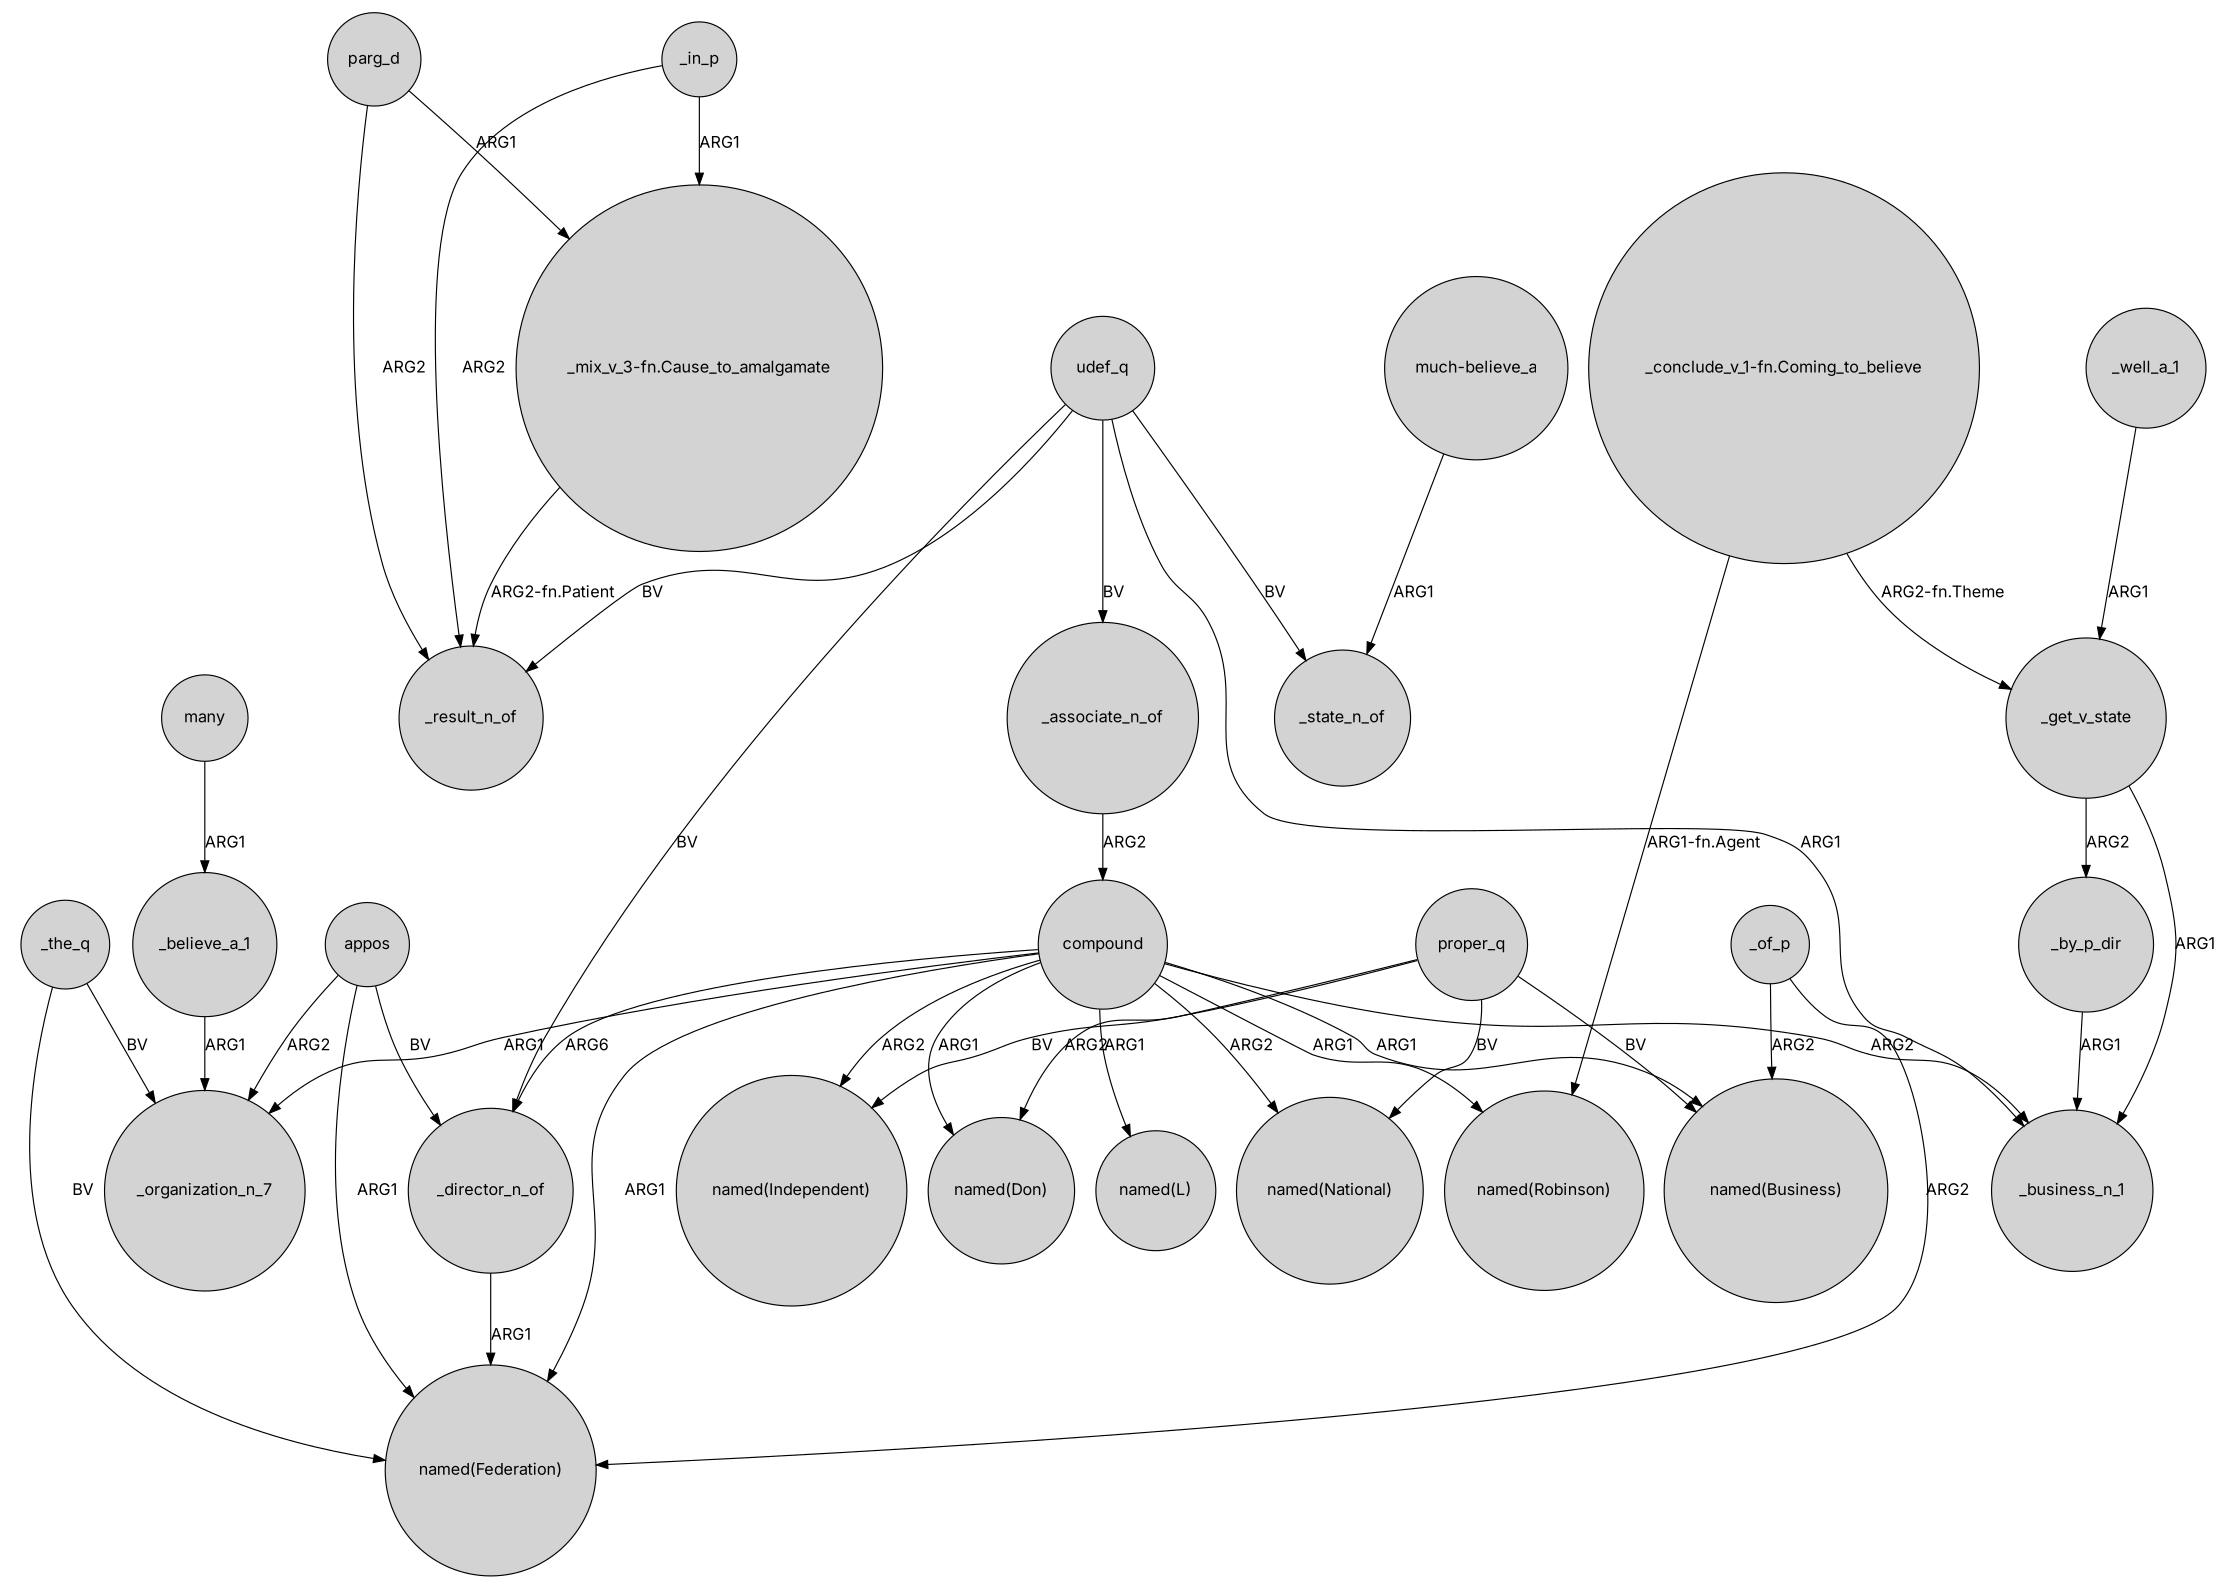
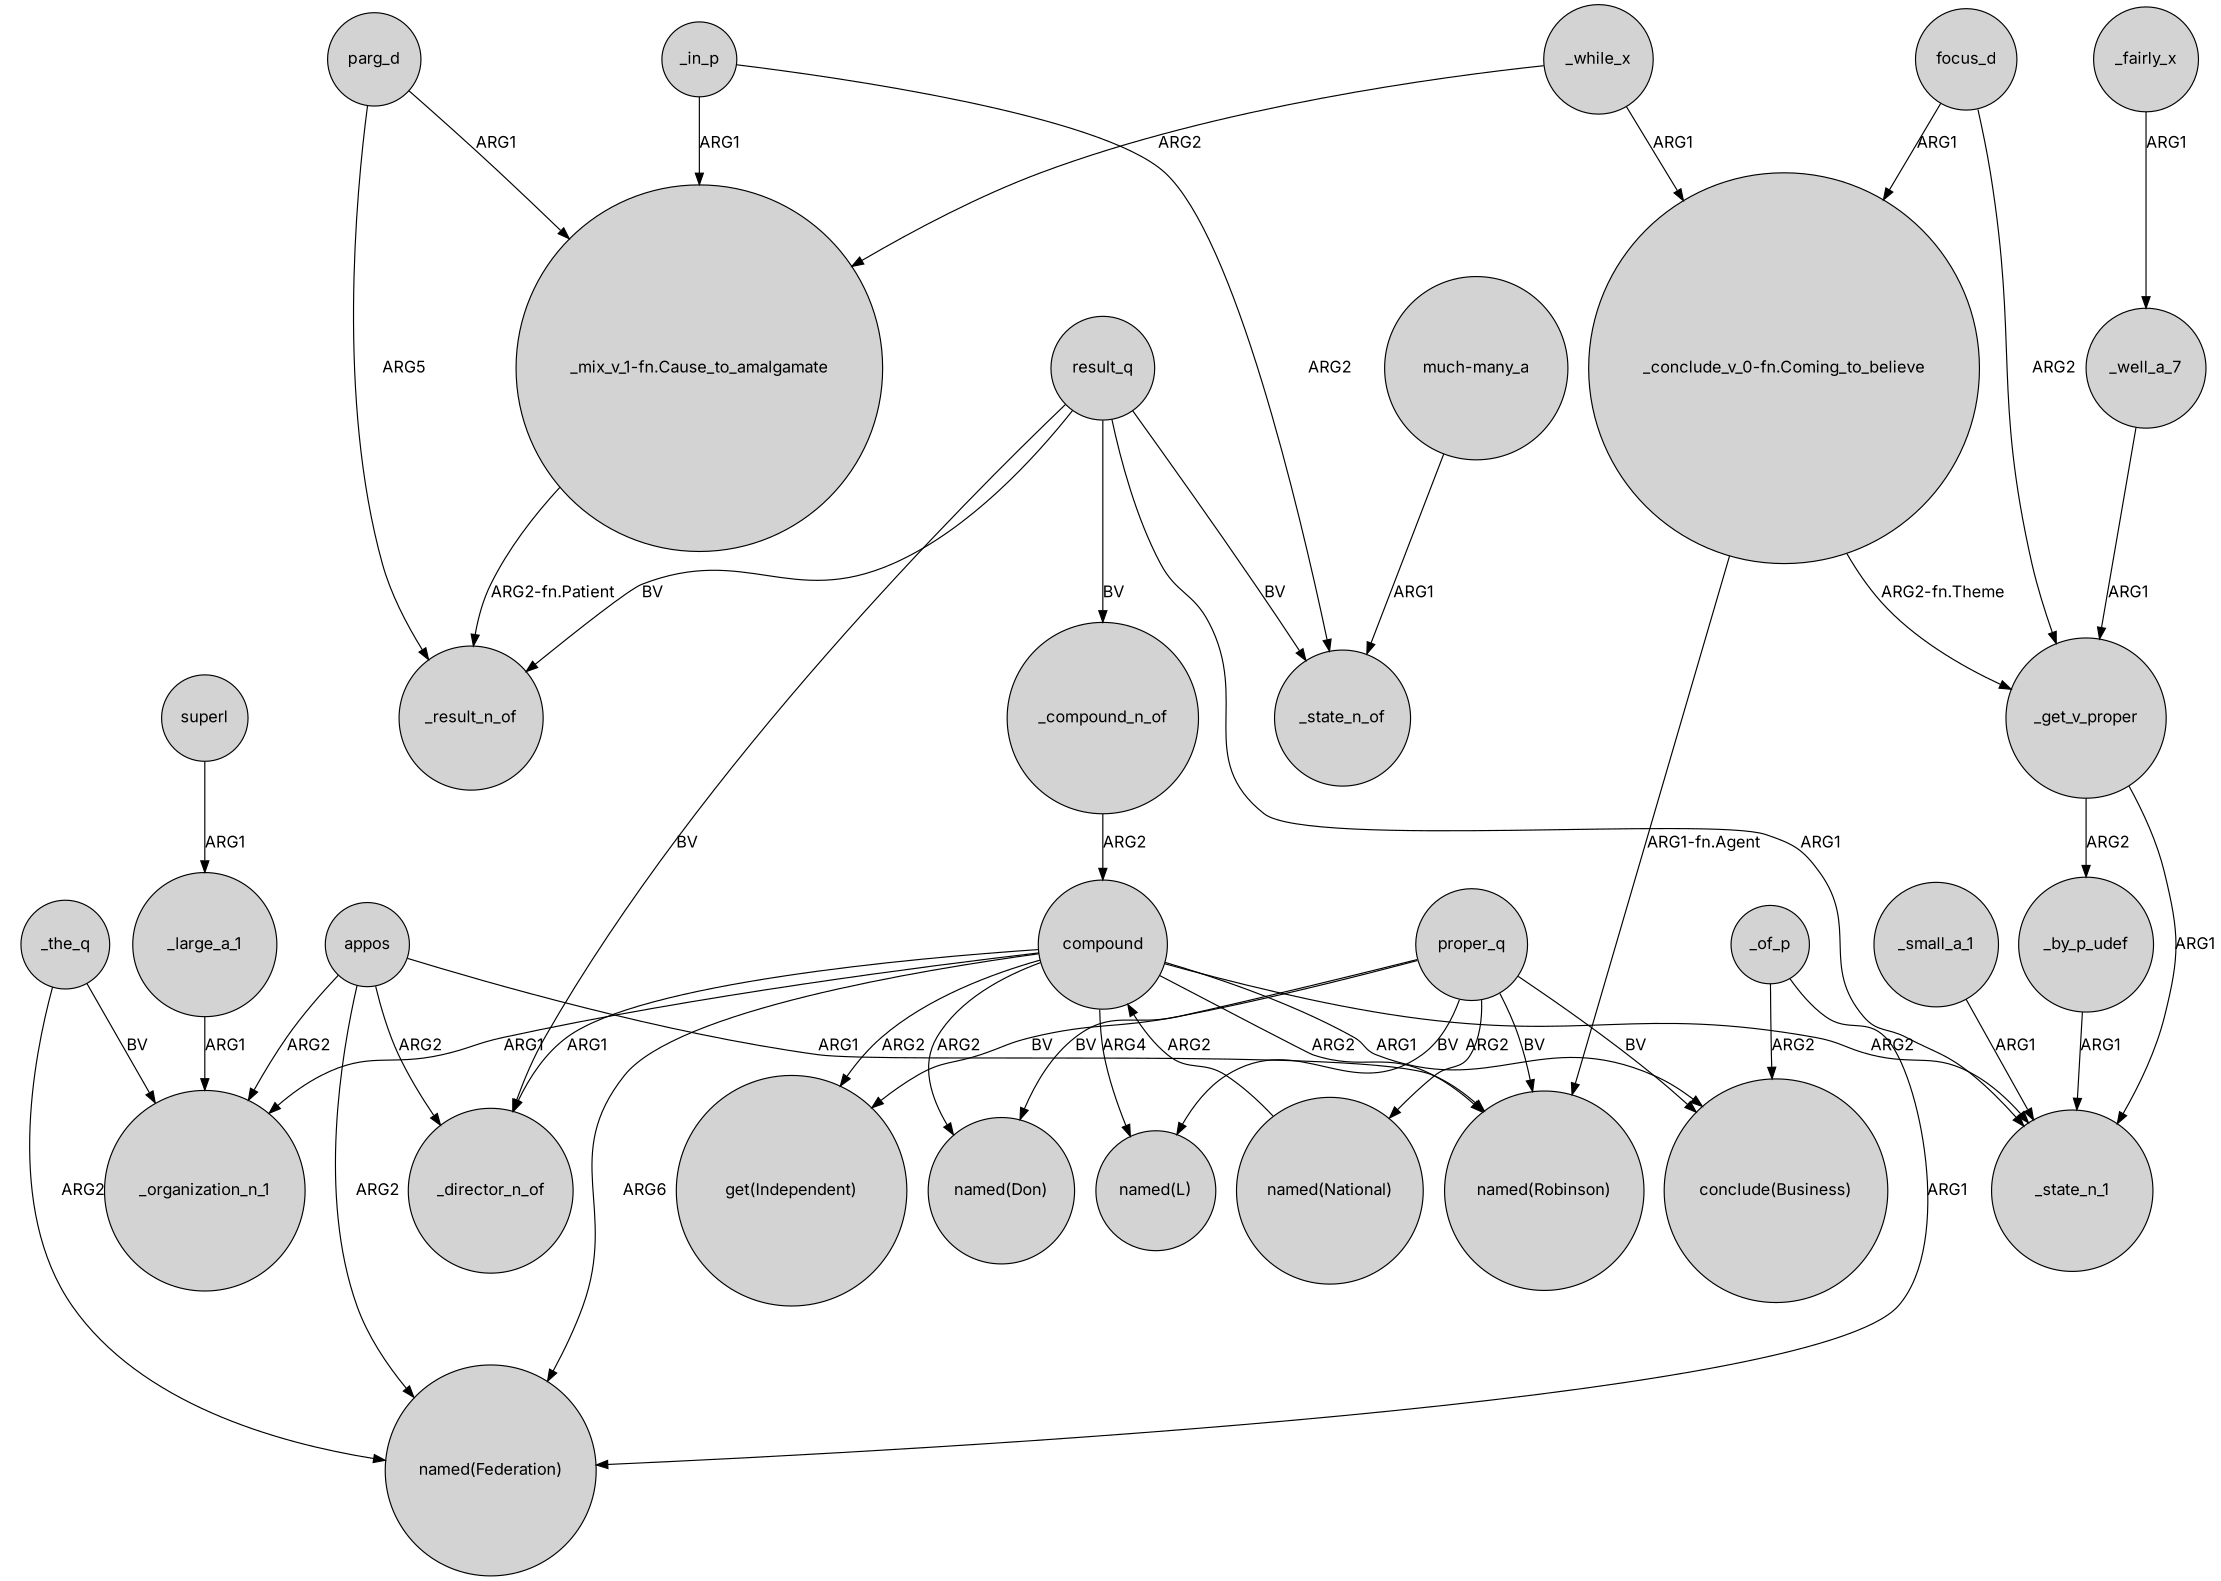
none -> (1598, 59)
none -> (1966, 59)
none -> (2146, 59)
(437, 286) -> (1181, 194)
(404, 368) -> (404, 368)
(699, 368) -> (699, 368)
(1103, 368) -> (1103, 368)
(1476, 368) -> (1476, 368)
(1784, 368) -> (1784, 368)
(2146, 368) -> (2146, 368)
(205, 718) -> (205, 718)
(1103, 718) -> (1103, 718)
(2086, 718) -> (2086, 718)
(205, 945) -> (205, 945)
none -> (1936, 945)
(2086, 945) -> (2086, 945)
none -> (1518, 1036)
(1217, 1039) -> (1201, 1067)
(420, 1046) -> (420, 1046)
(588, 1046) -> (588, 1046)
(959, 1046) -> (959, 1046)
(1086, 1046) -> (1086, 1046)
(1125, 1046) -> (1125, 1046)
(1333, 1046) -> (1333, 1046)
(1487, 1046) -> (1487, 1046)
none -> (913, 1058)
none -> (1350, 1072)
(83, 1191) -> (83, 1191)
(205, 1191) -> (205, 1191)
(378, 1191) -> (378, 1191)
(645, 1191) -> (645, 1191)
(792, 1191) -> (792, 1191)
(1776, 1191) -> (1776, 1191)
(1948, 1191) -> (1948, 1191)
(2072, 1191) -> (2072, 1191)
(491, 1313) -> none
